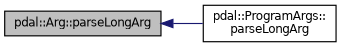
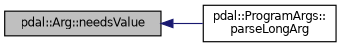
(83, 23) -> (83, 23)
